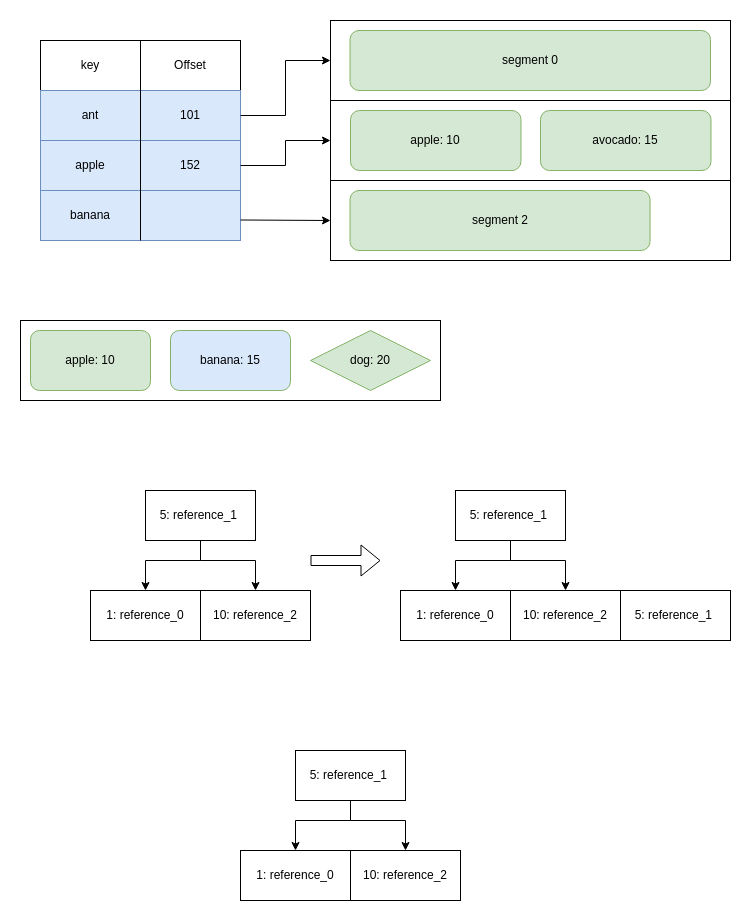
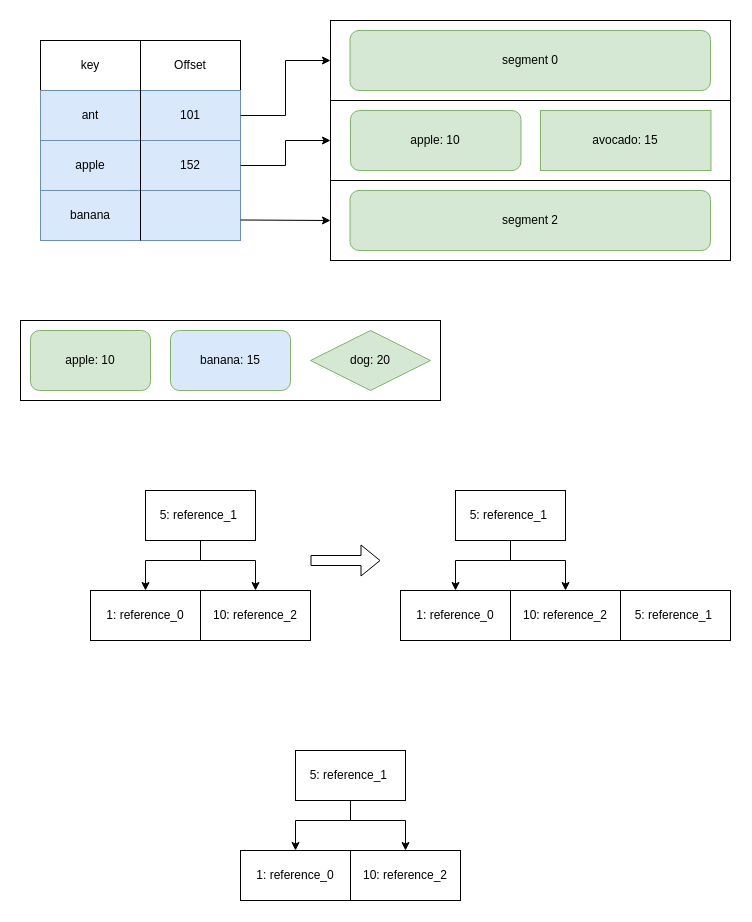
(626, 141) -> (626, 141)
(500, 221) -> (530, 221)
